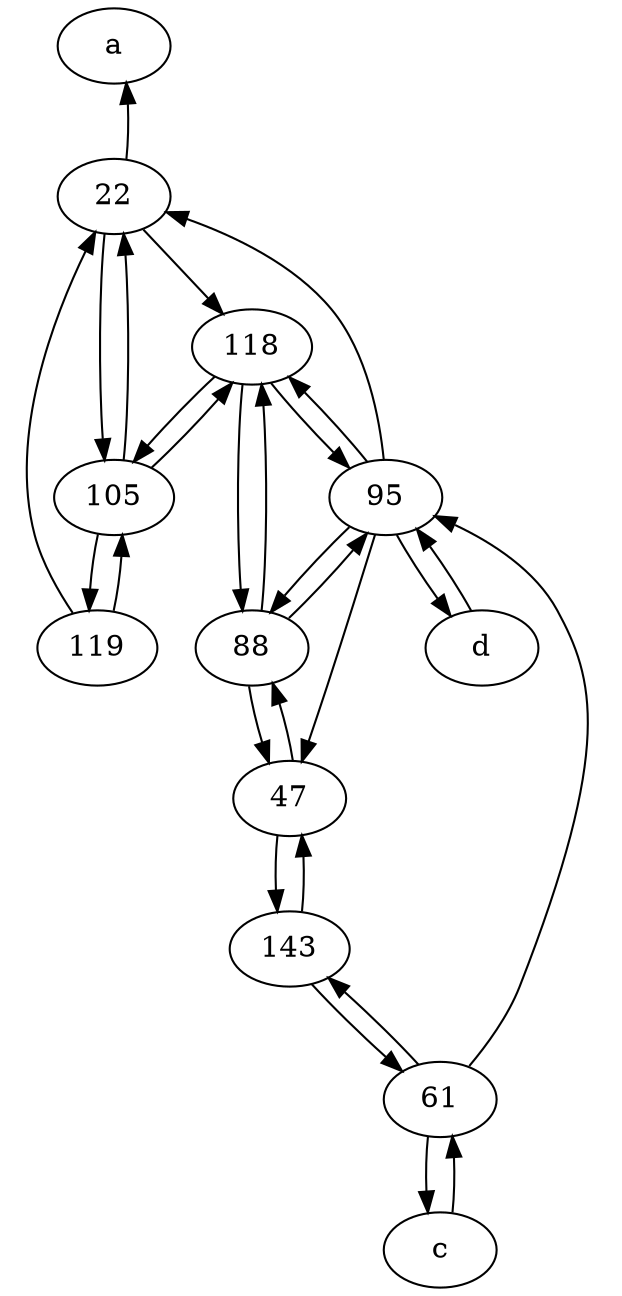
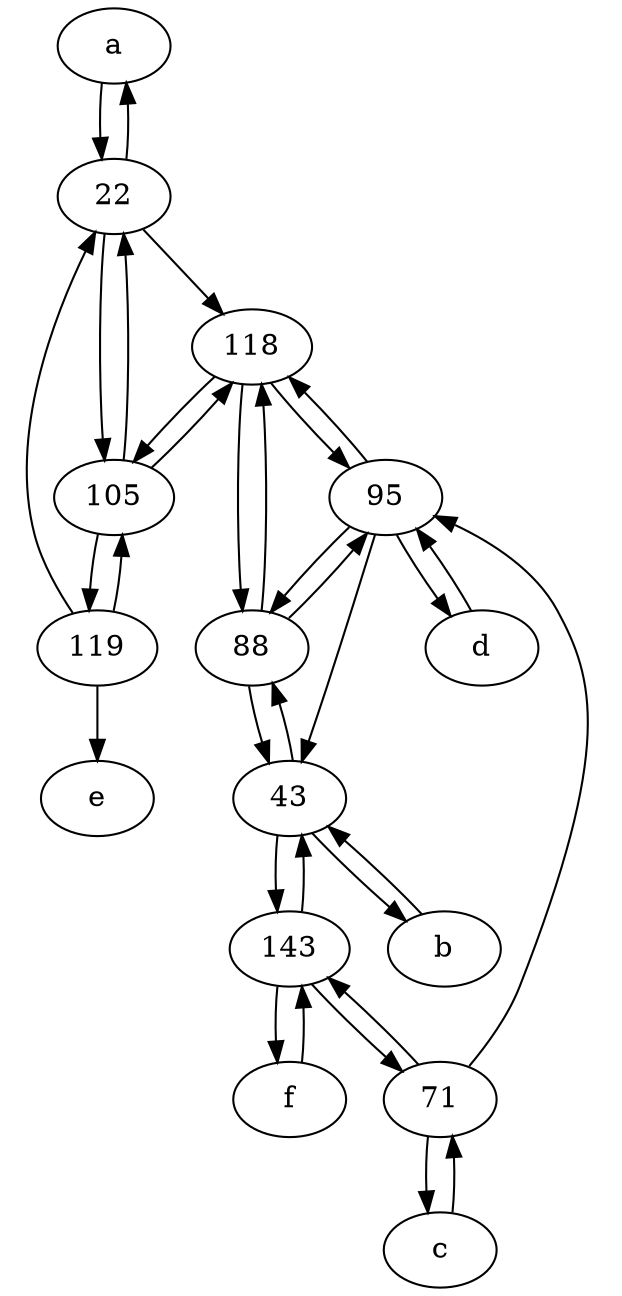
(327, 305) -> (100, 110)
none -> (97, 798)
(290, 798) -> (290, 798)
none -> (444, 949)
none -> (290, 1099)
(440, 1099) -> (440, 1099)
